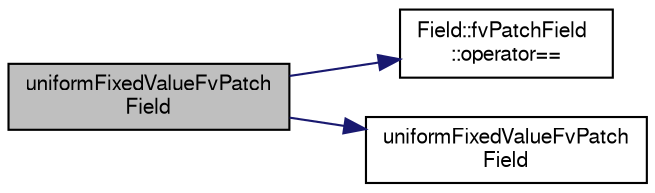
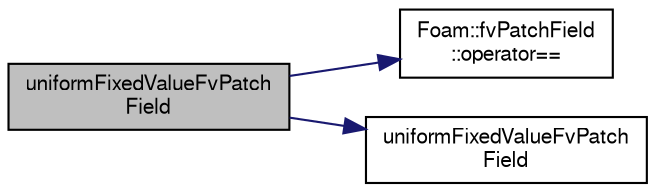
(506, 44) -> (506, 44)
